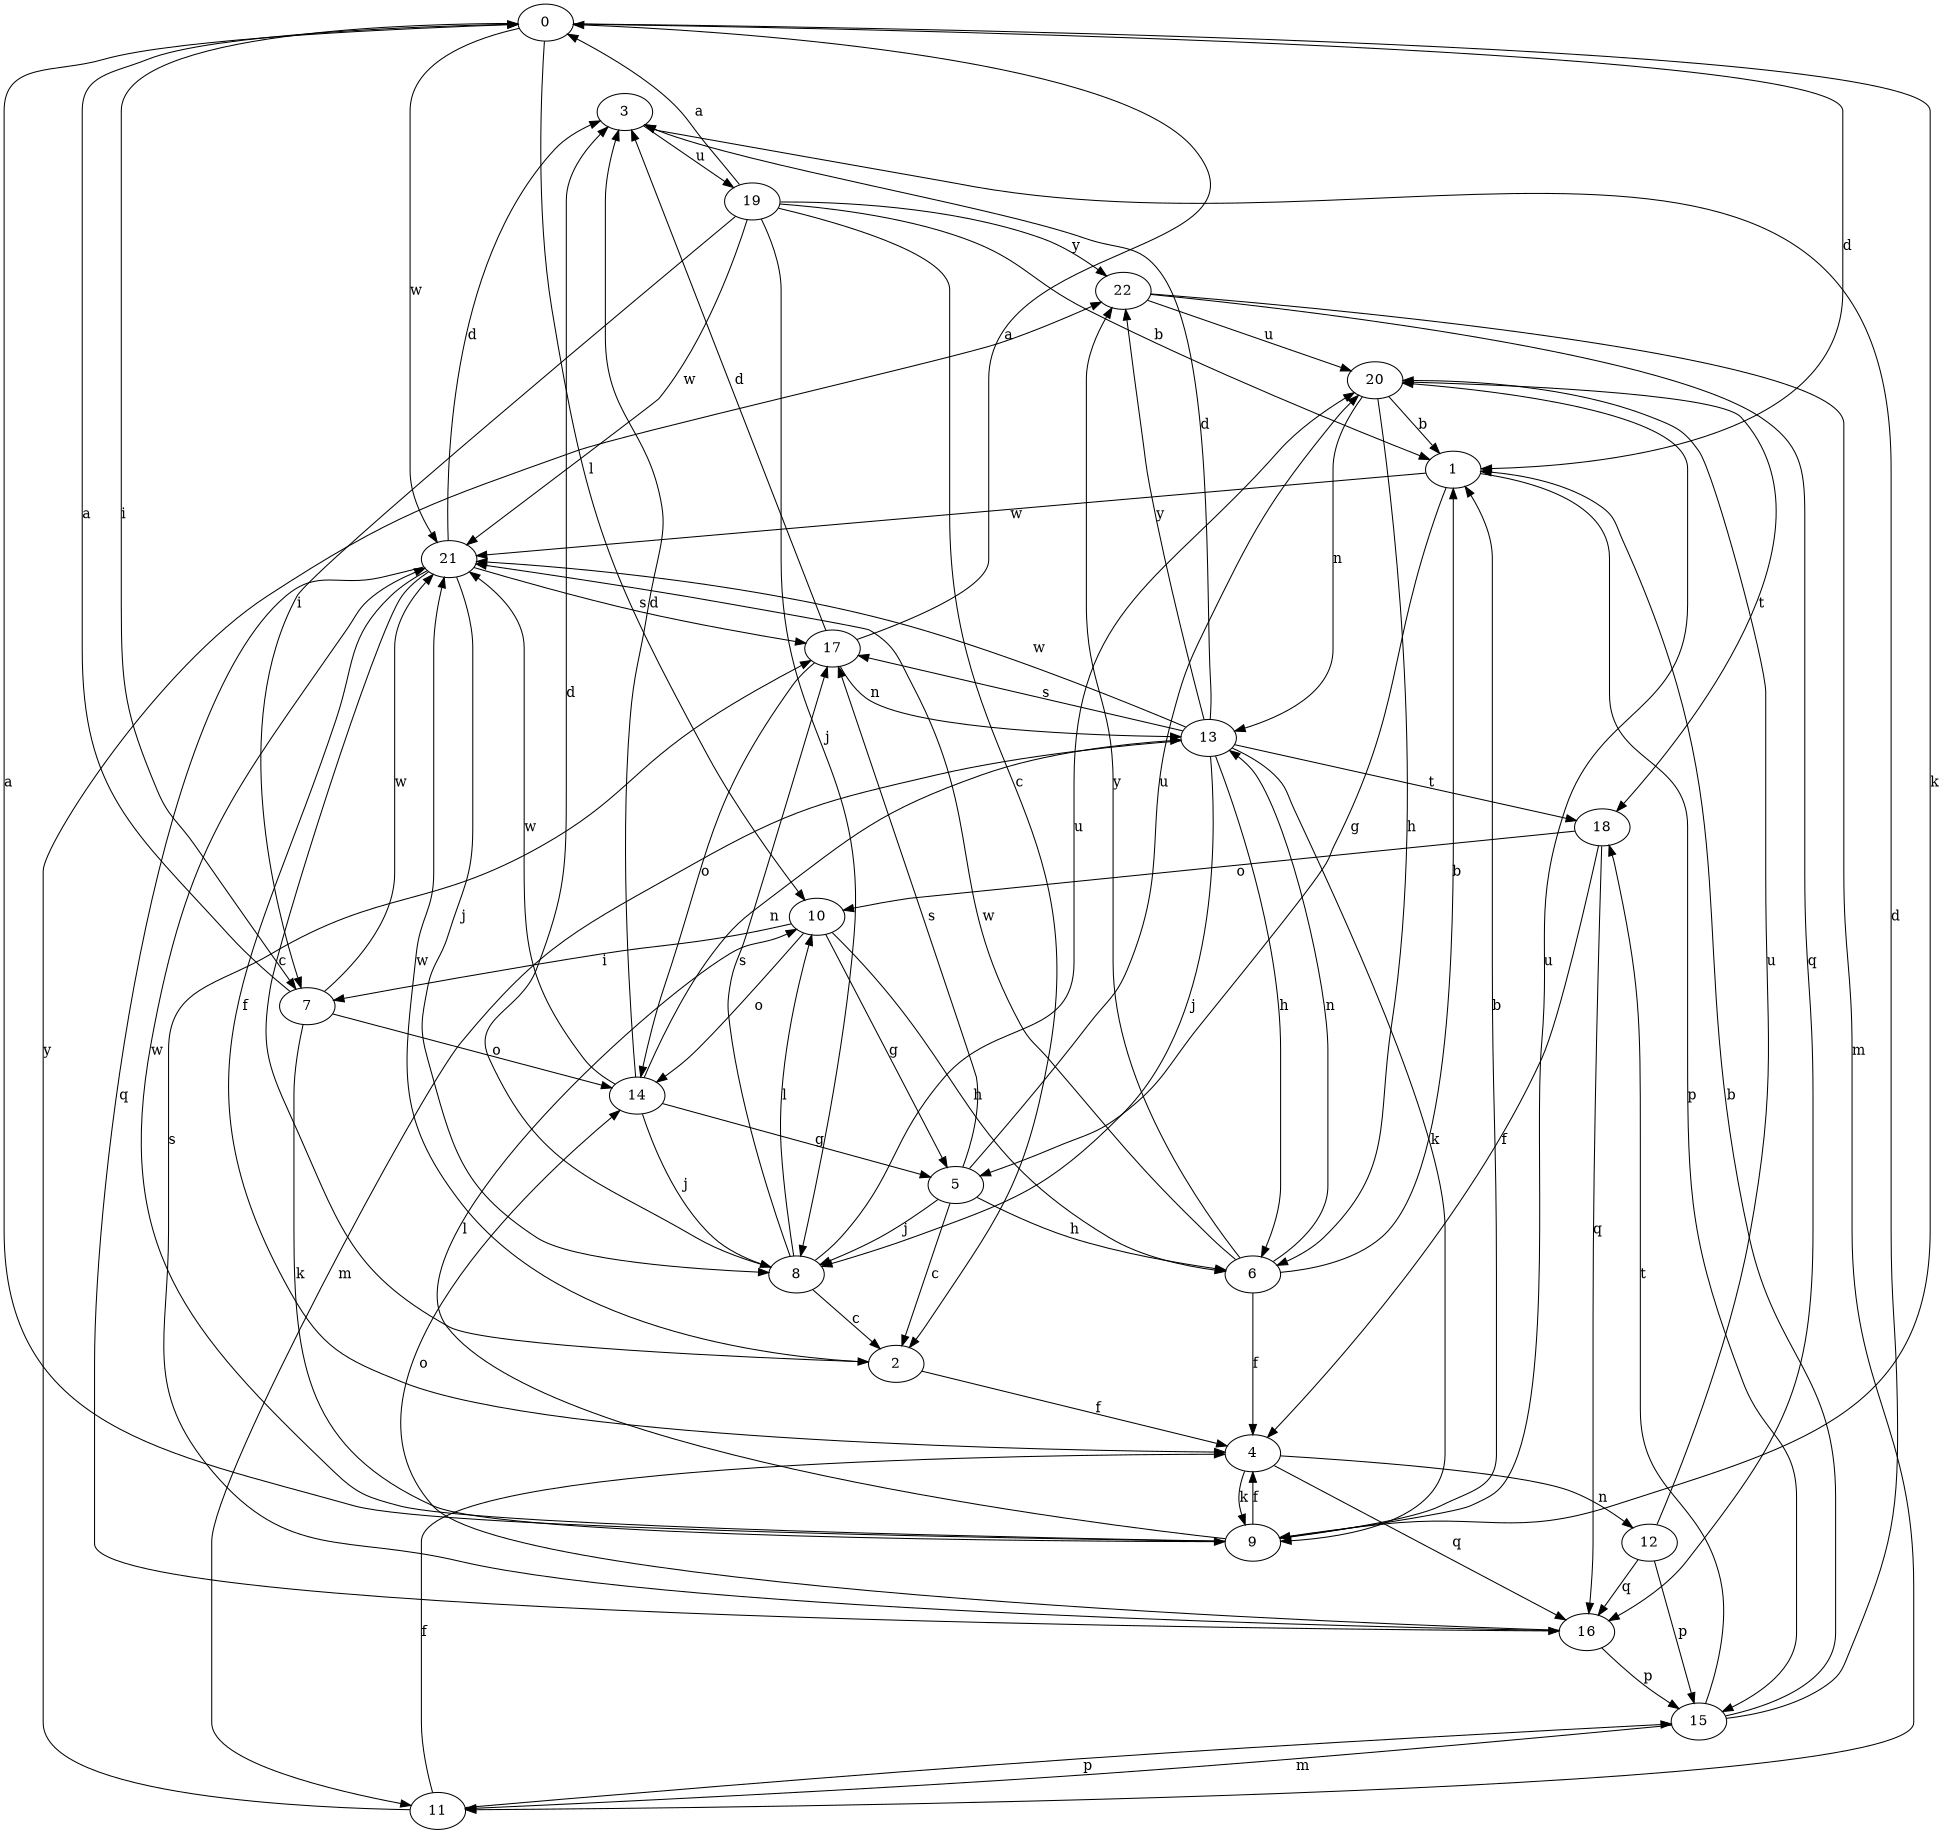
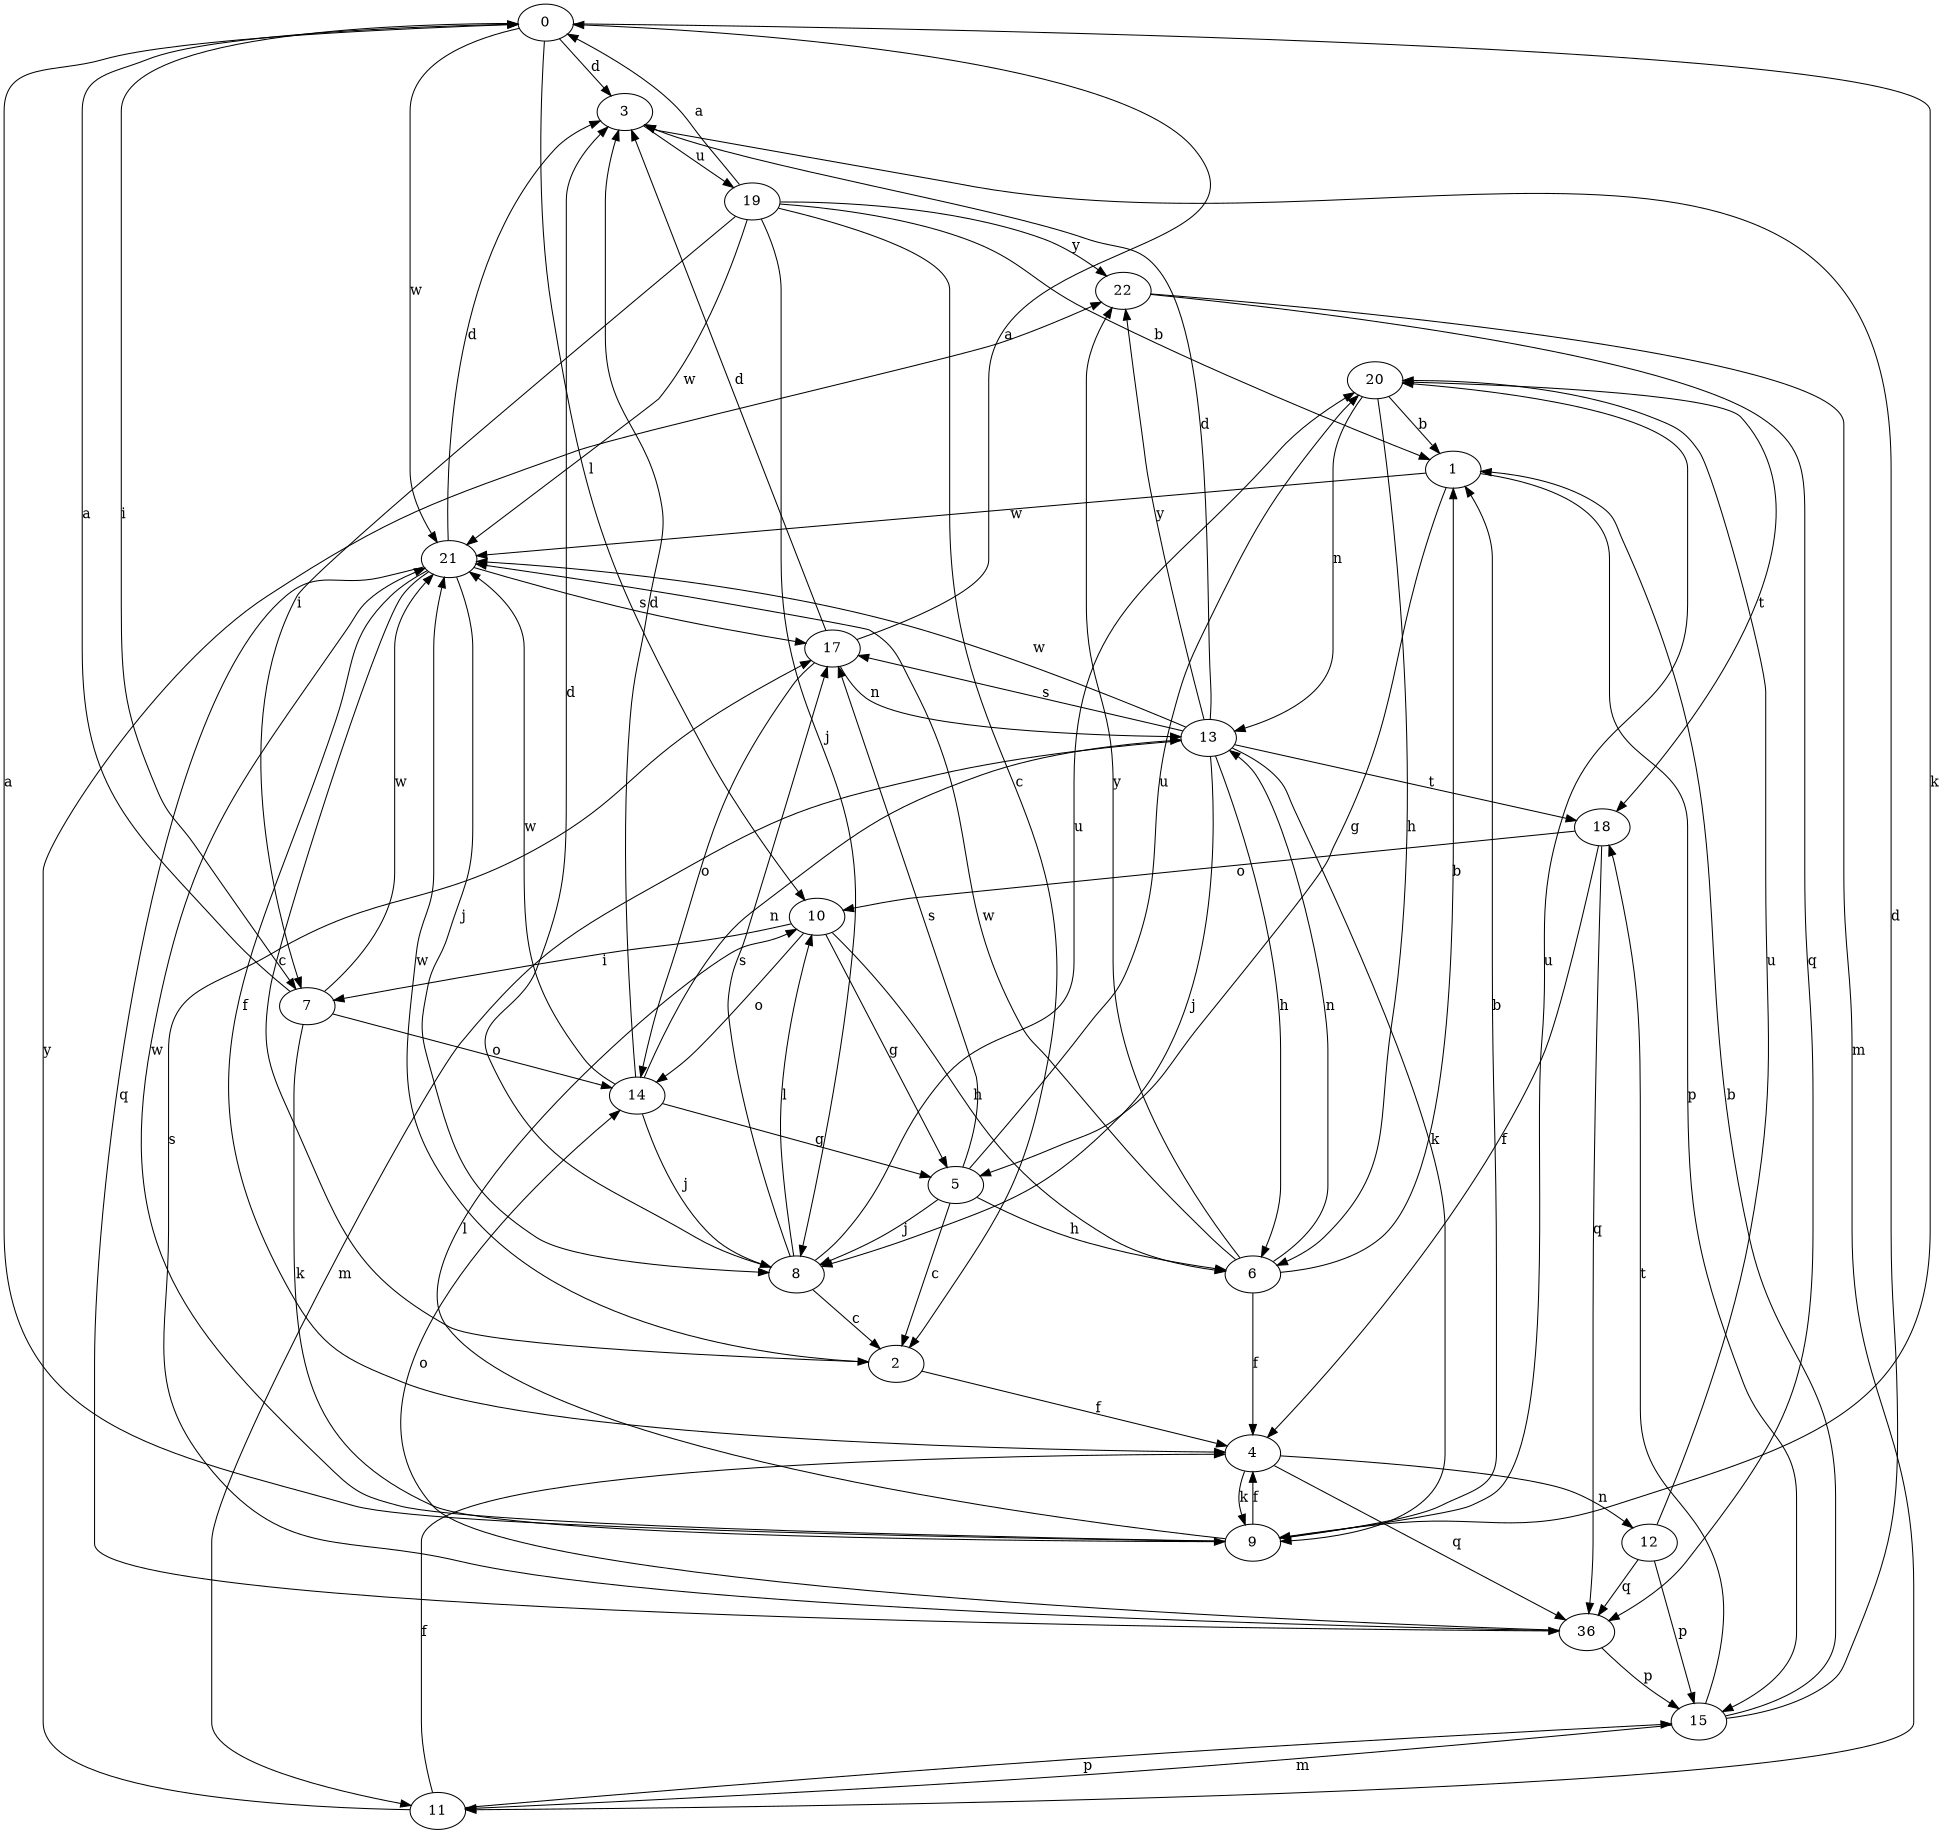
(1564, 61) -> (582, 63)
(1244, 334) -> none
(1587, 1632) -> (1587, 1632)
